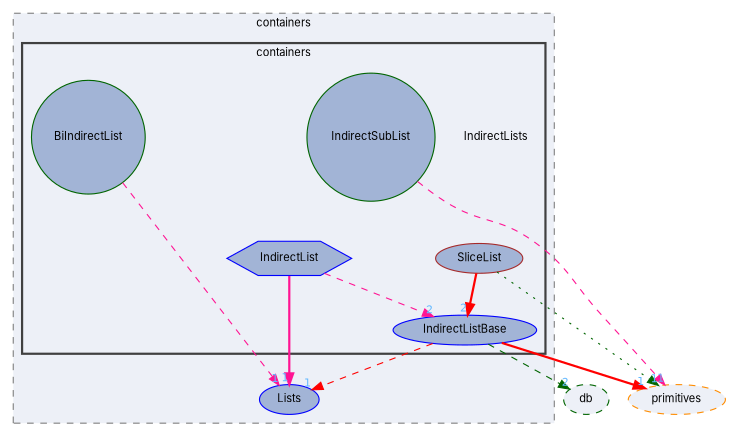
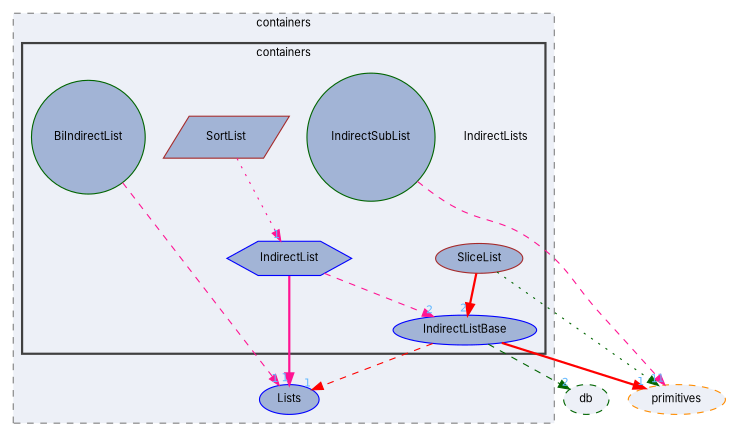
none -> (226, 137)
